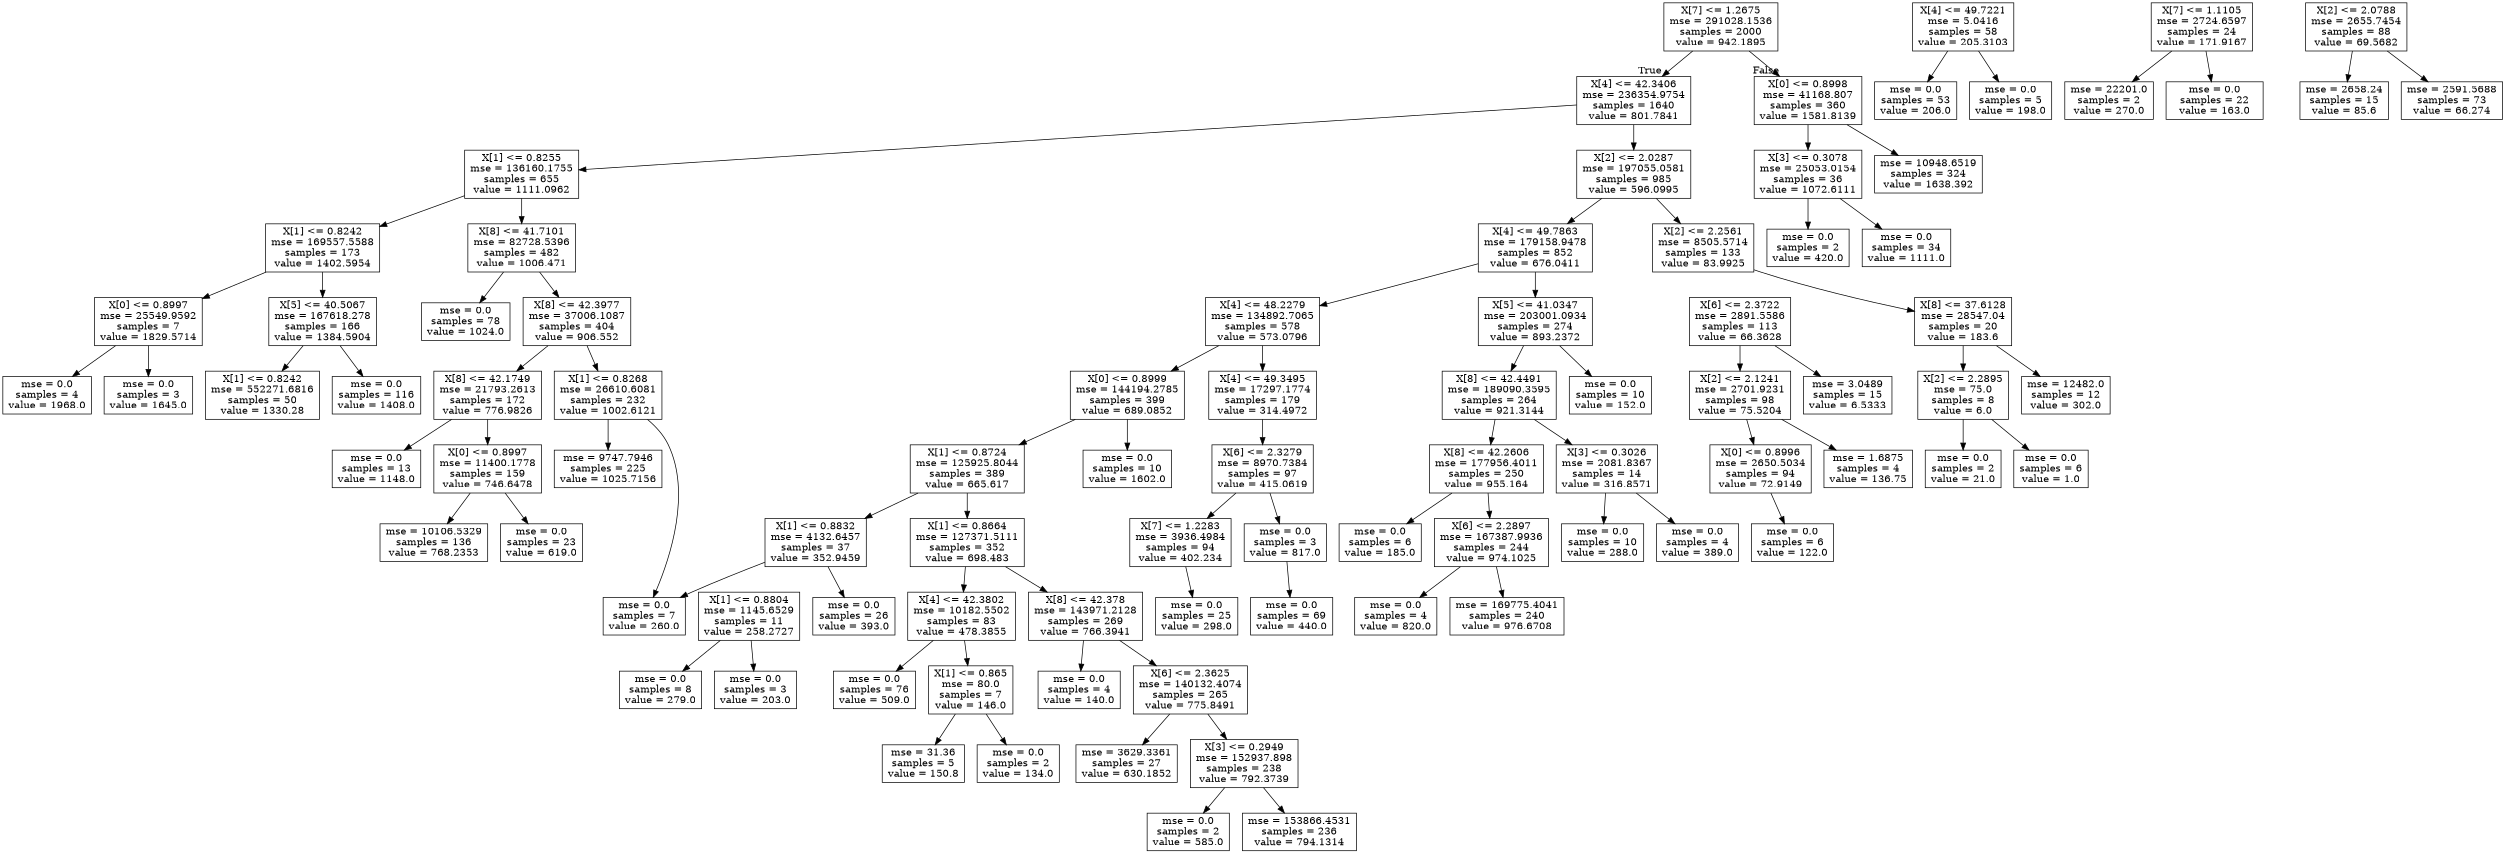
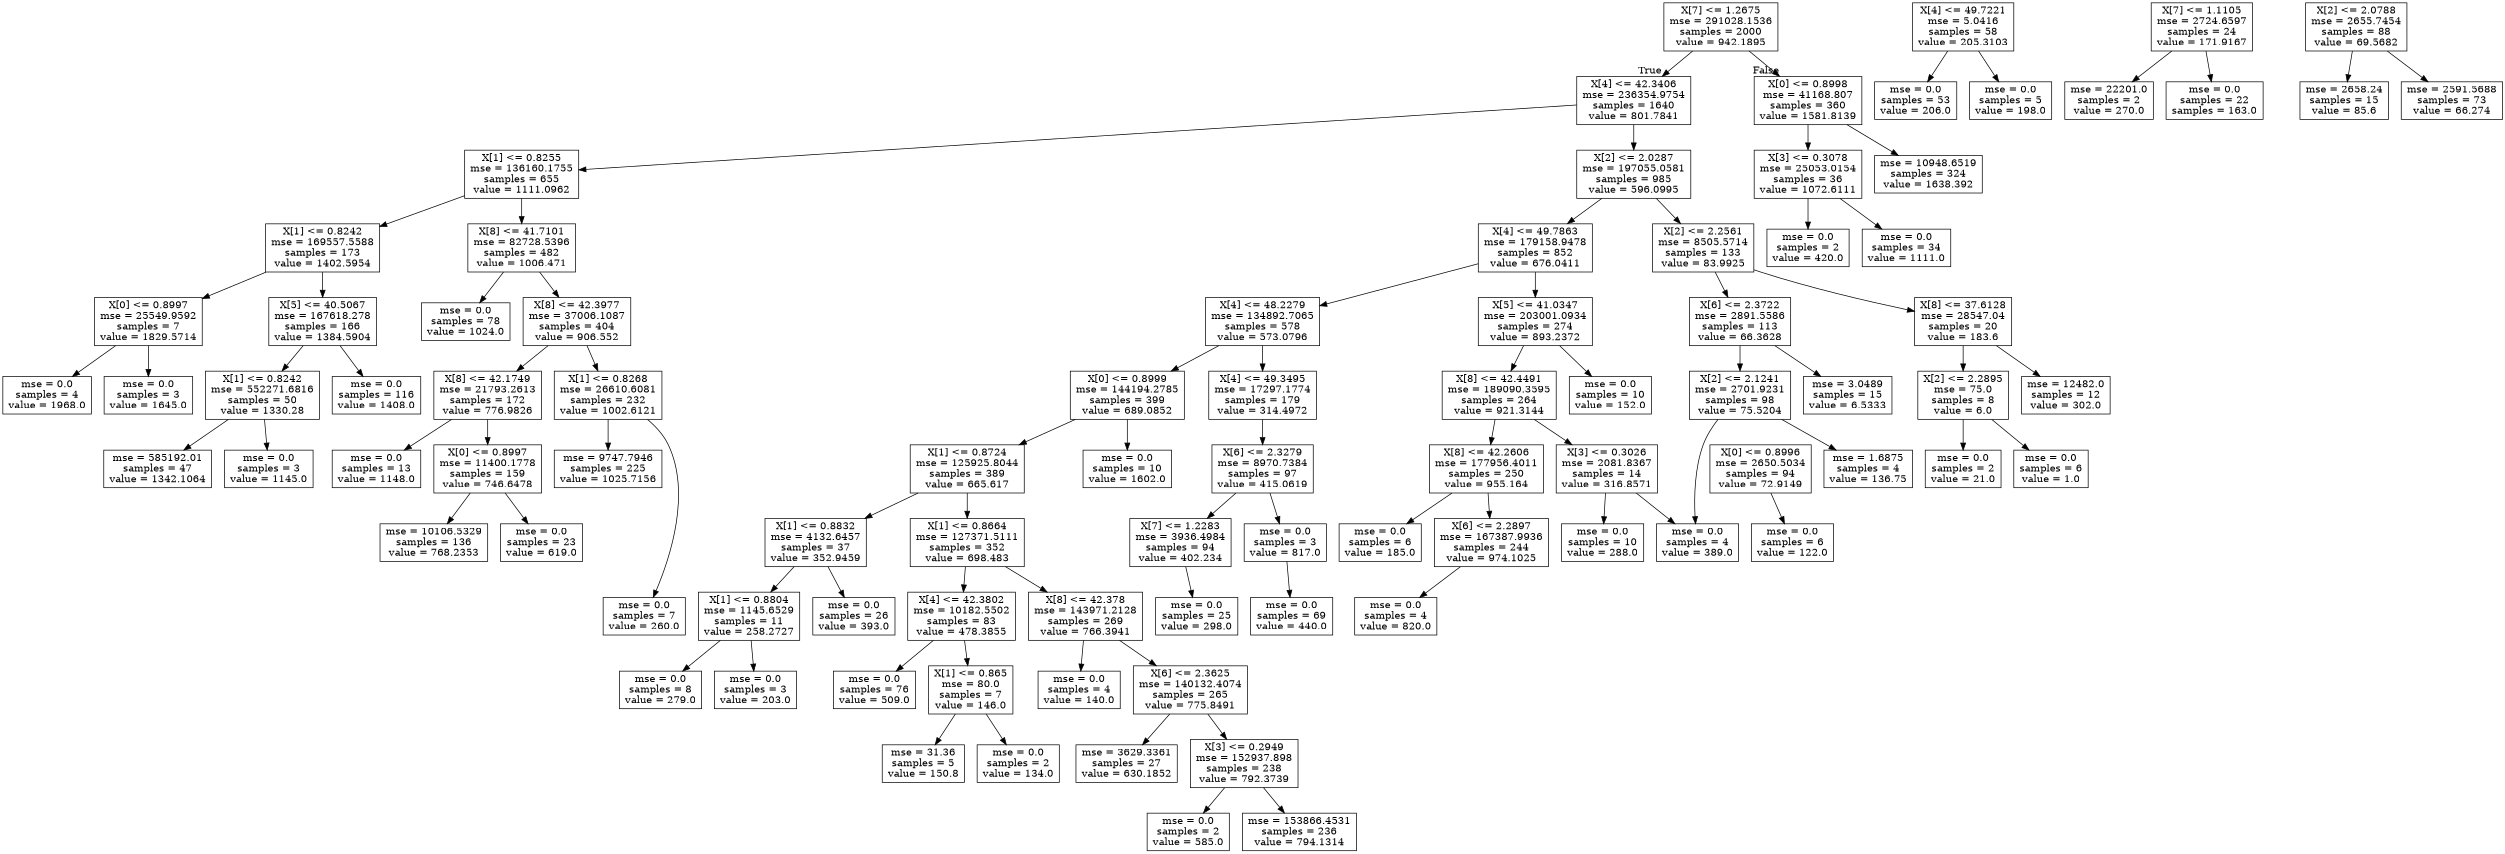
(2215, 101) -> (2215, 101)
none -> (1720, 281)
(1749, 429) -> (1698, 466)
none -> (158, 469)
none -> (269, 469)
(726, 578) -> (785, 577)
(1507, 616) -> none
